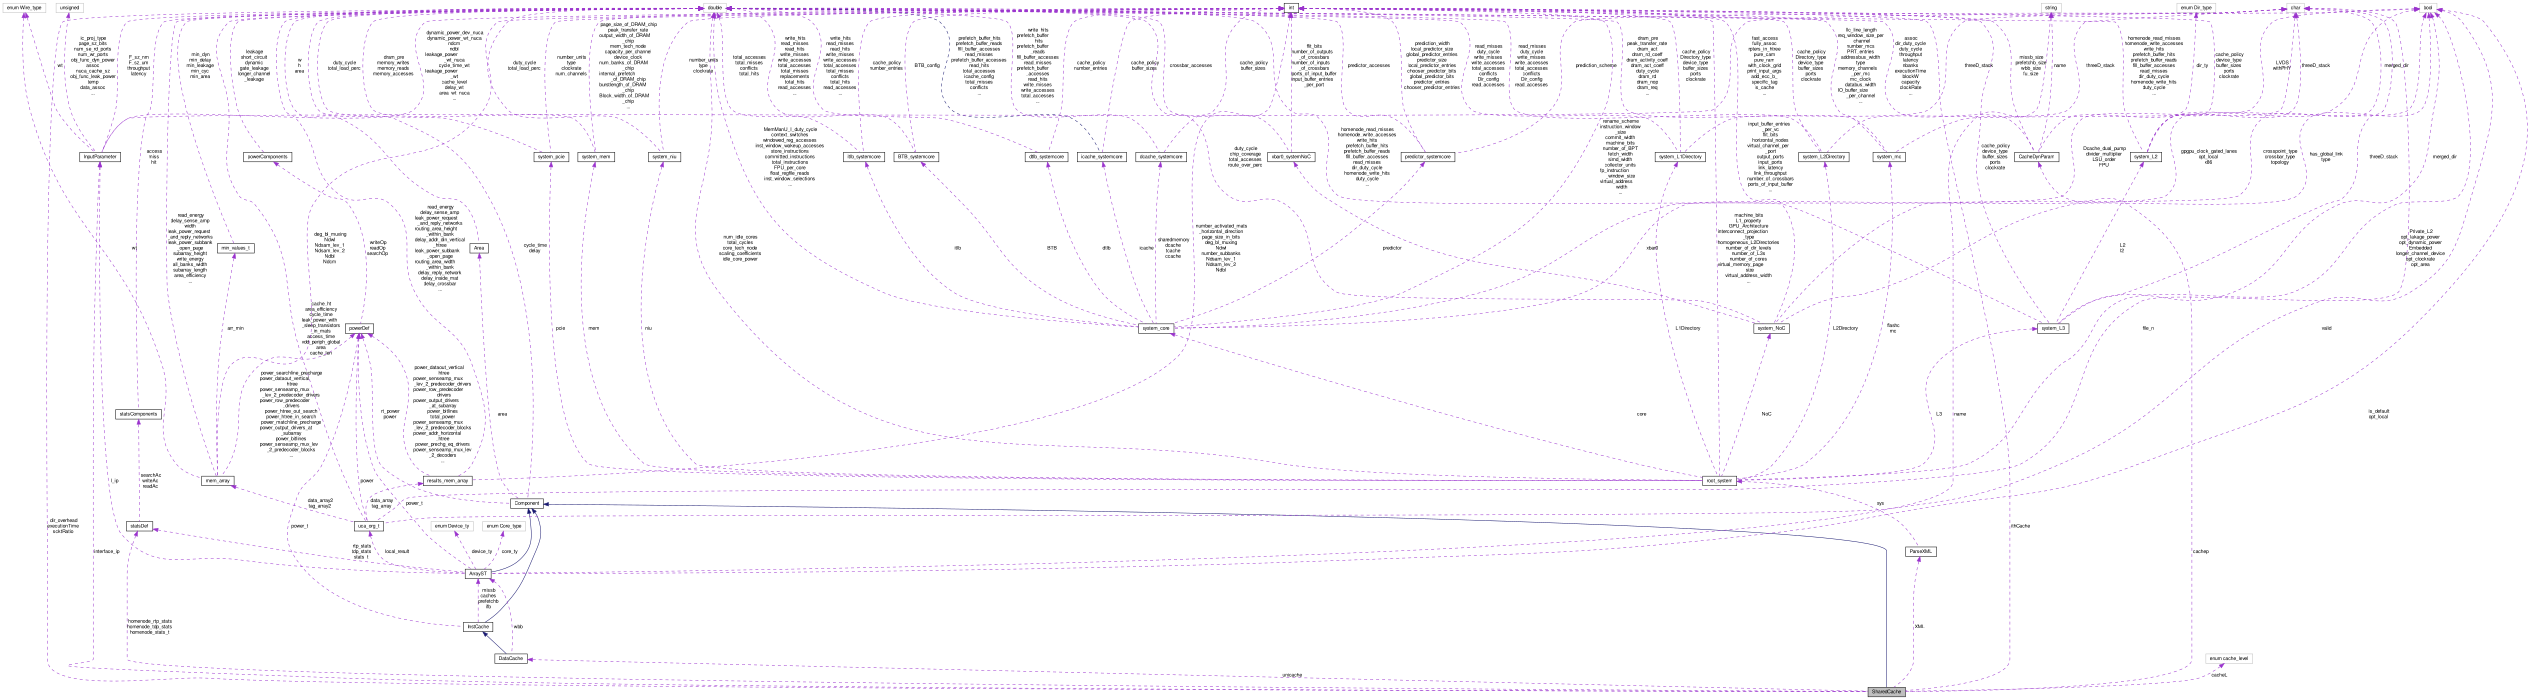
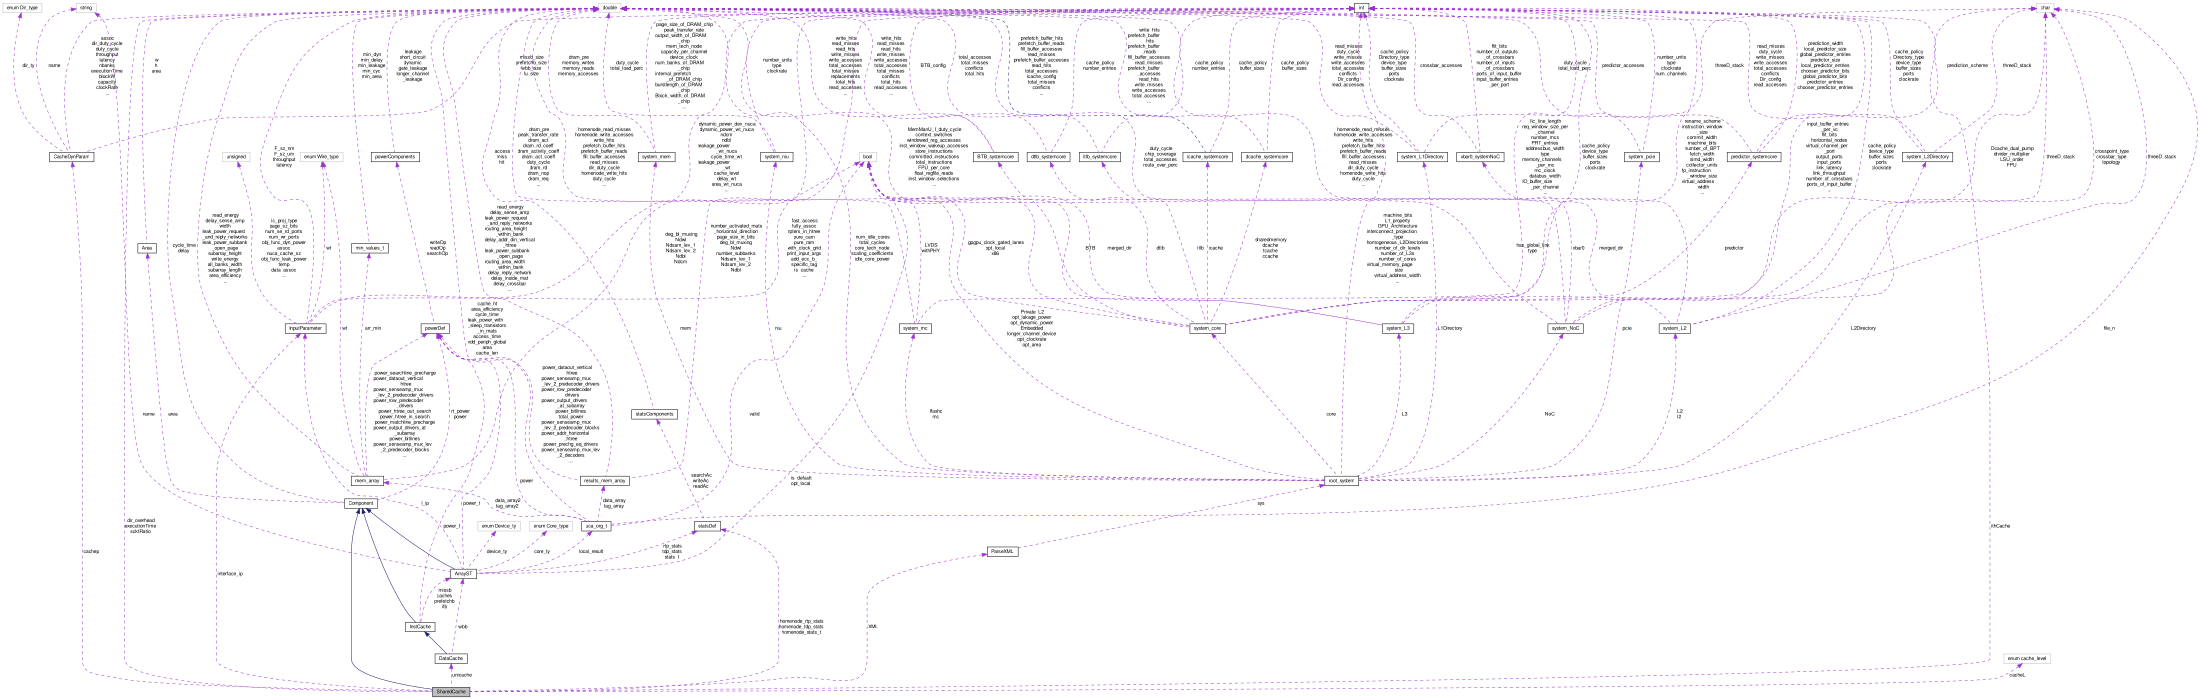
(2098, 245) -> (1618, 470)
